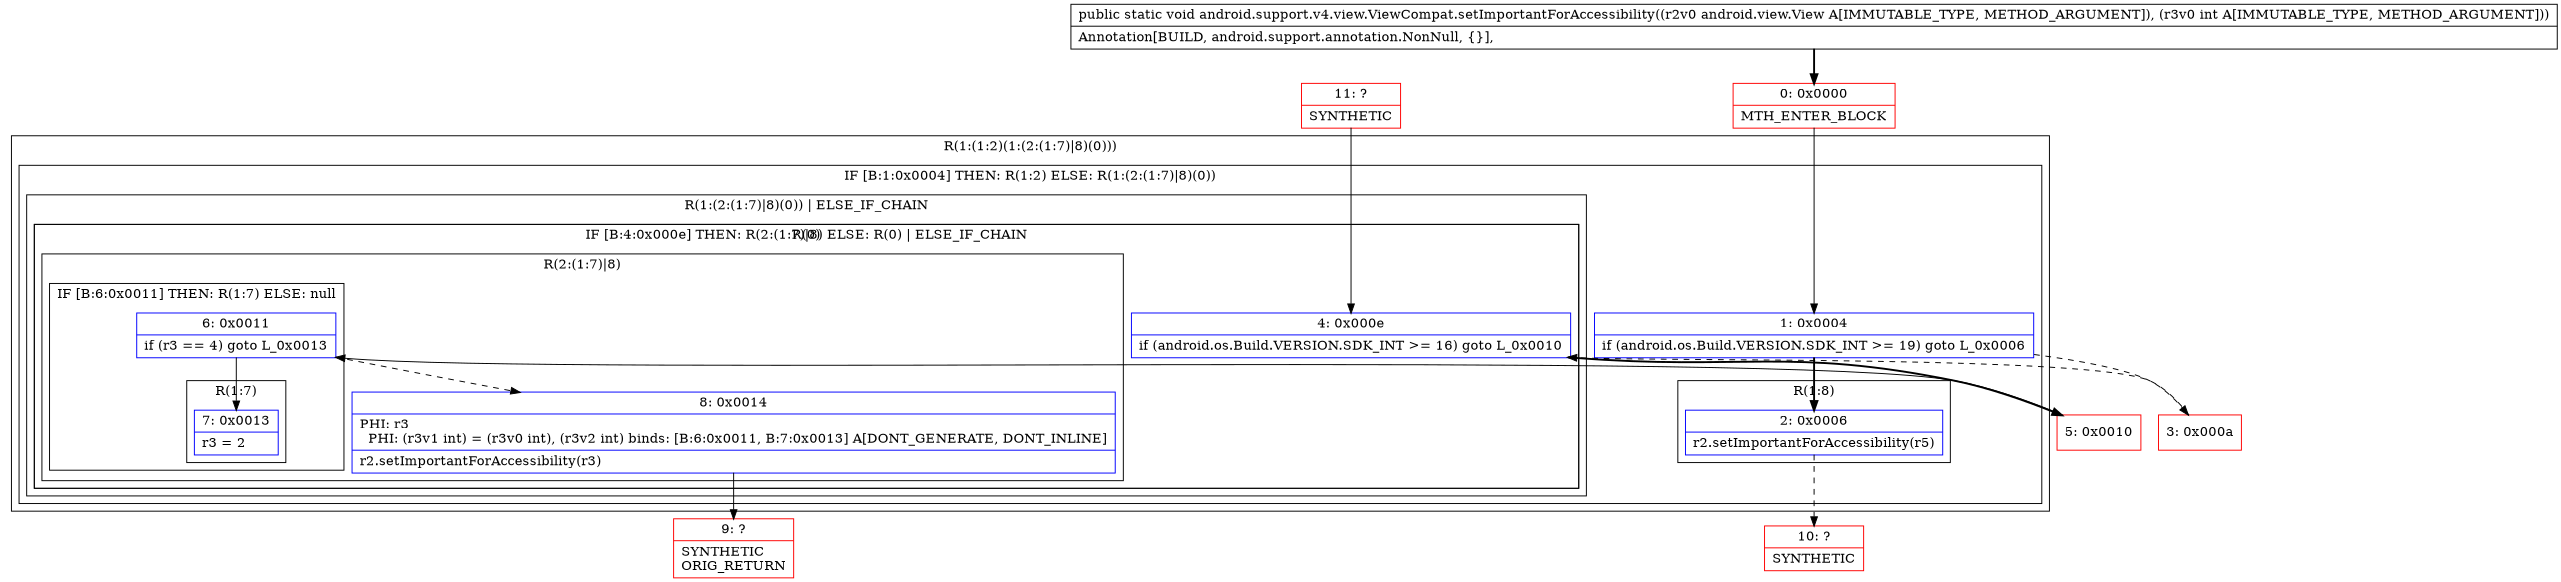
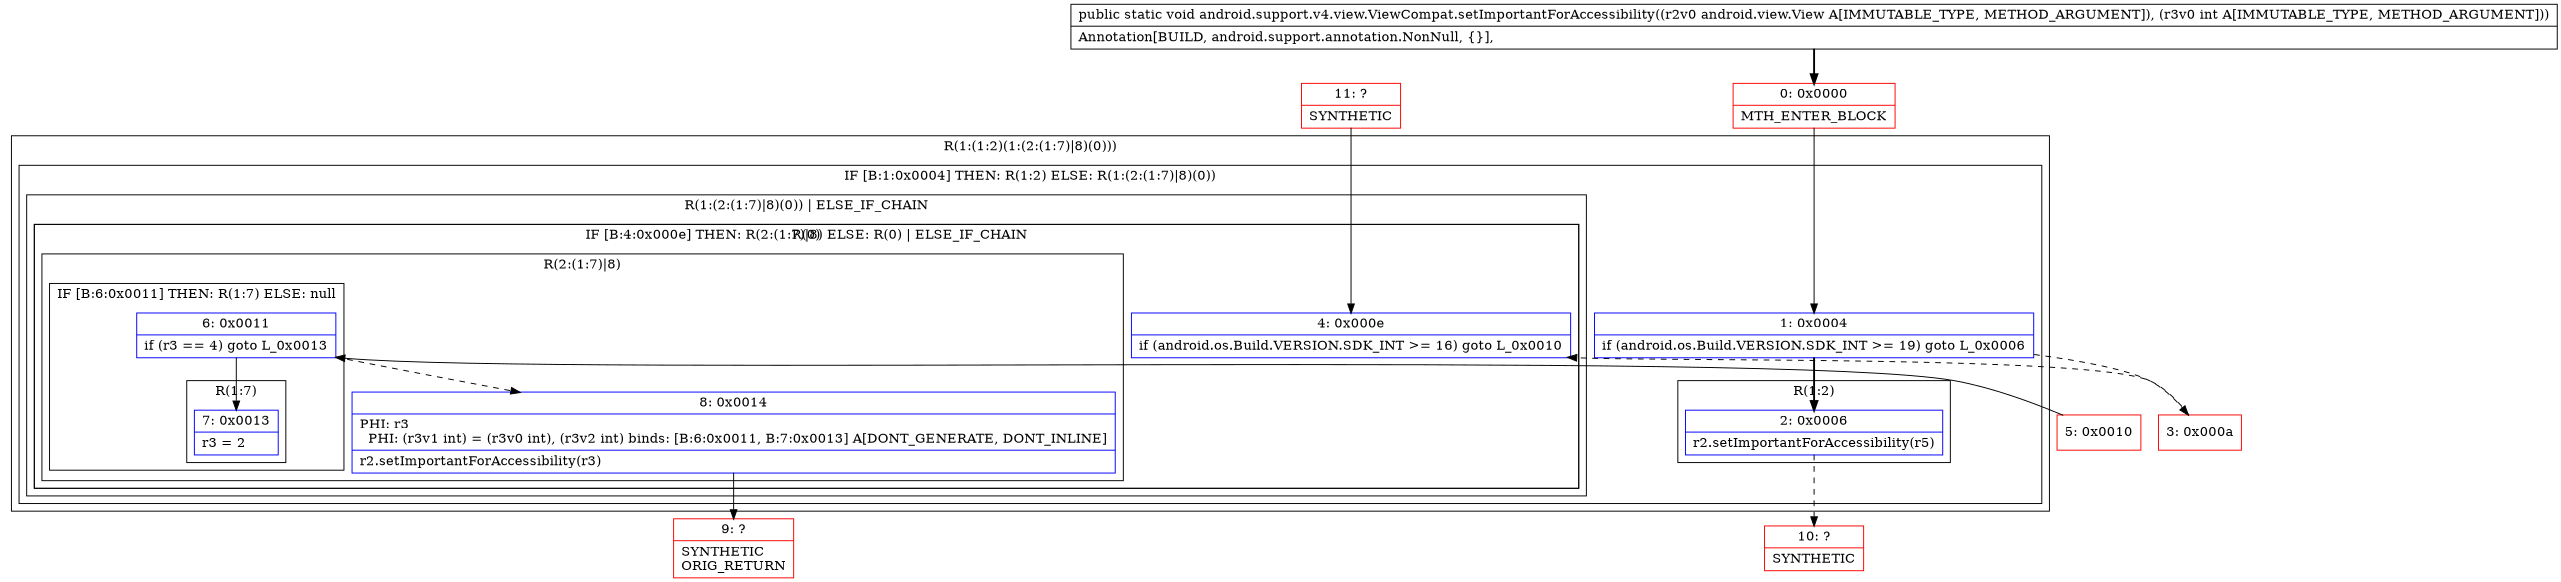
(1875, 368) -> none
(1814, 392) -> (1814, 392)
